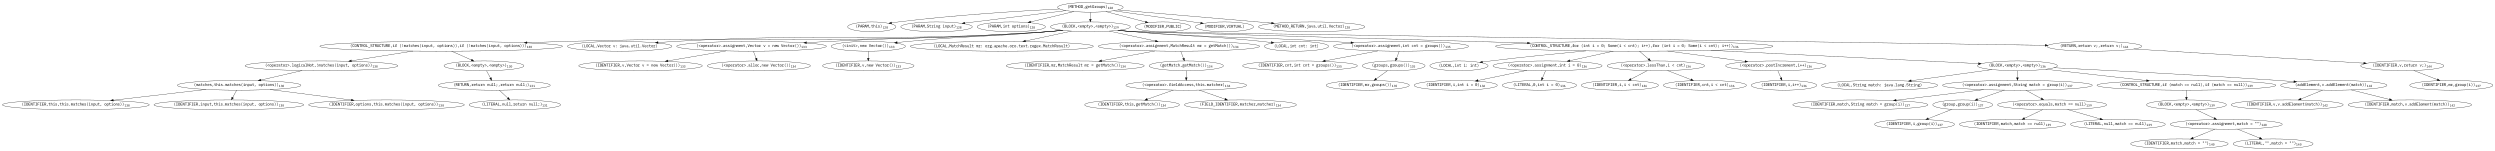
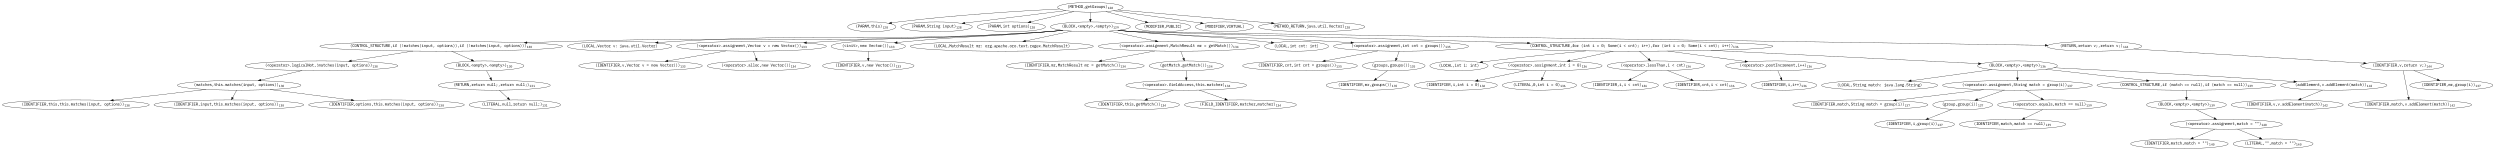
(2370, 95) -> (2406, 84)
(2118, 124) -> none
